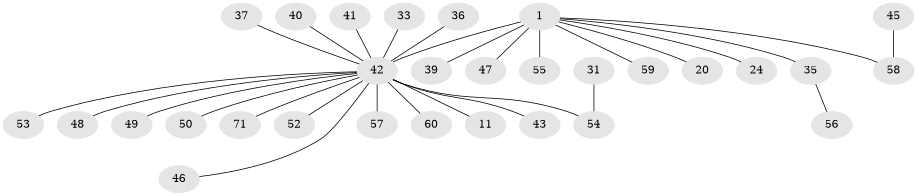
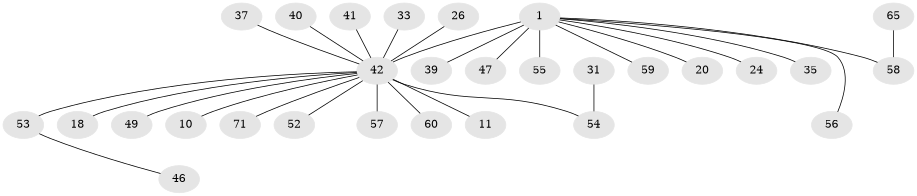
(458, 17) -> (458, 17)
(894, 17) -> (894, 17)
(821, 98) -> (729, 33)
(78, 125) -> (78, 125)
(186, 125) -> (186, 125)
(540, 125) -> none
(297, 152) -> (99, 156)
